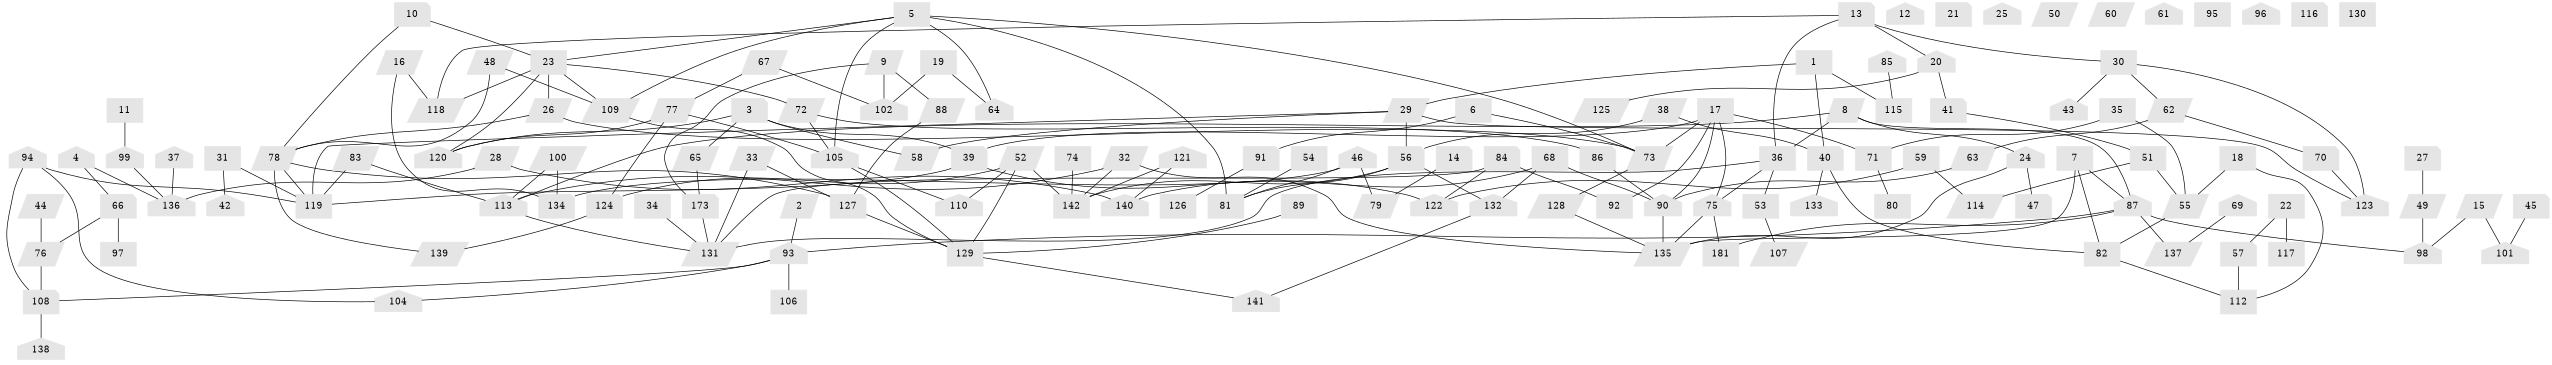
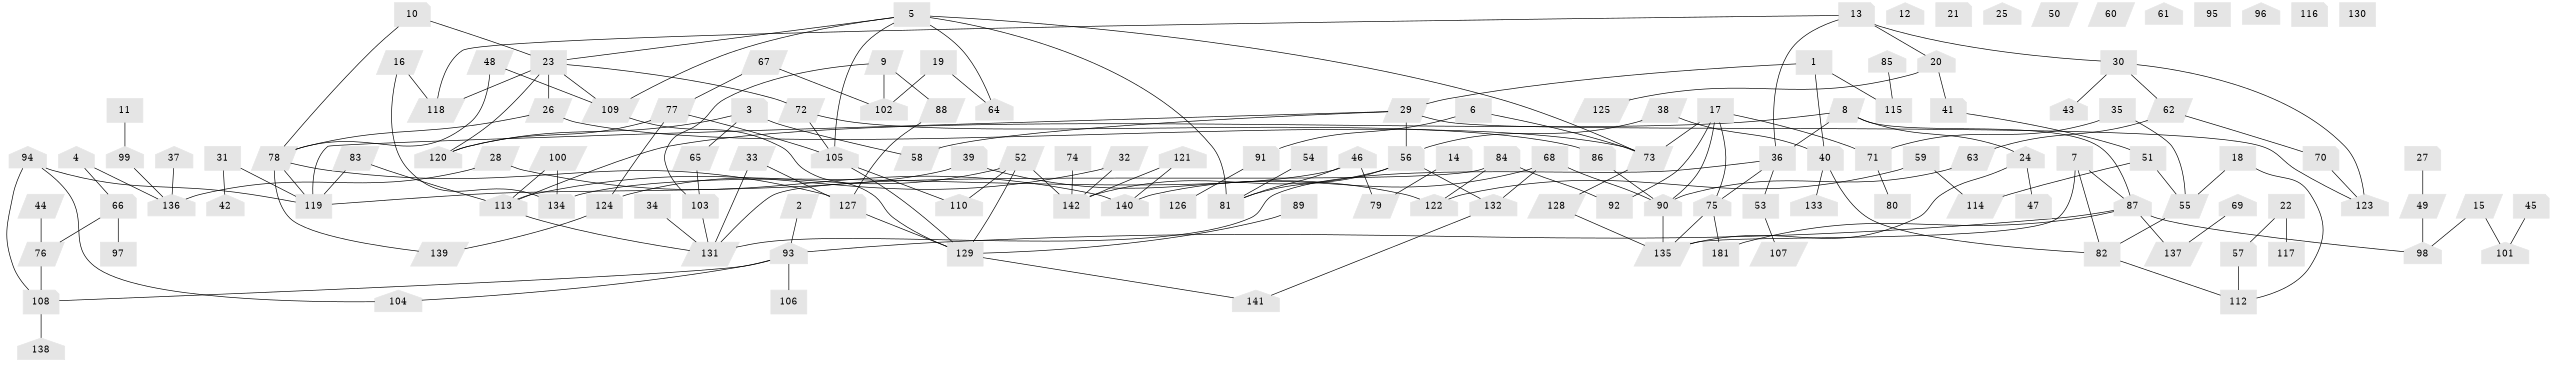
(859, 134) -> none
(1378, 135) -> none
(700, 206) -> (700, 206)
(1383, 229) -> none
